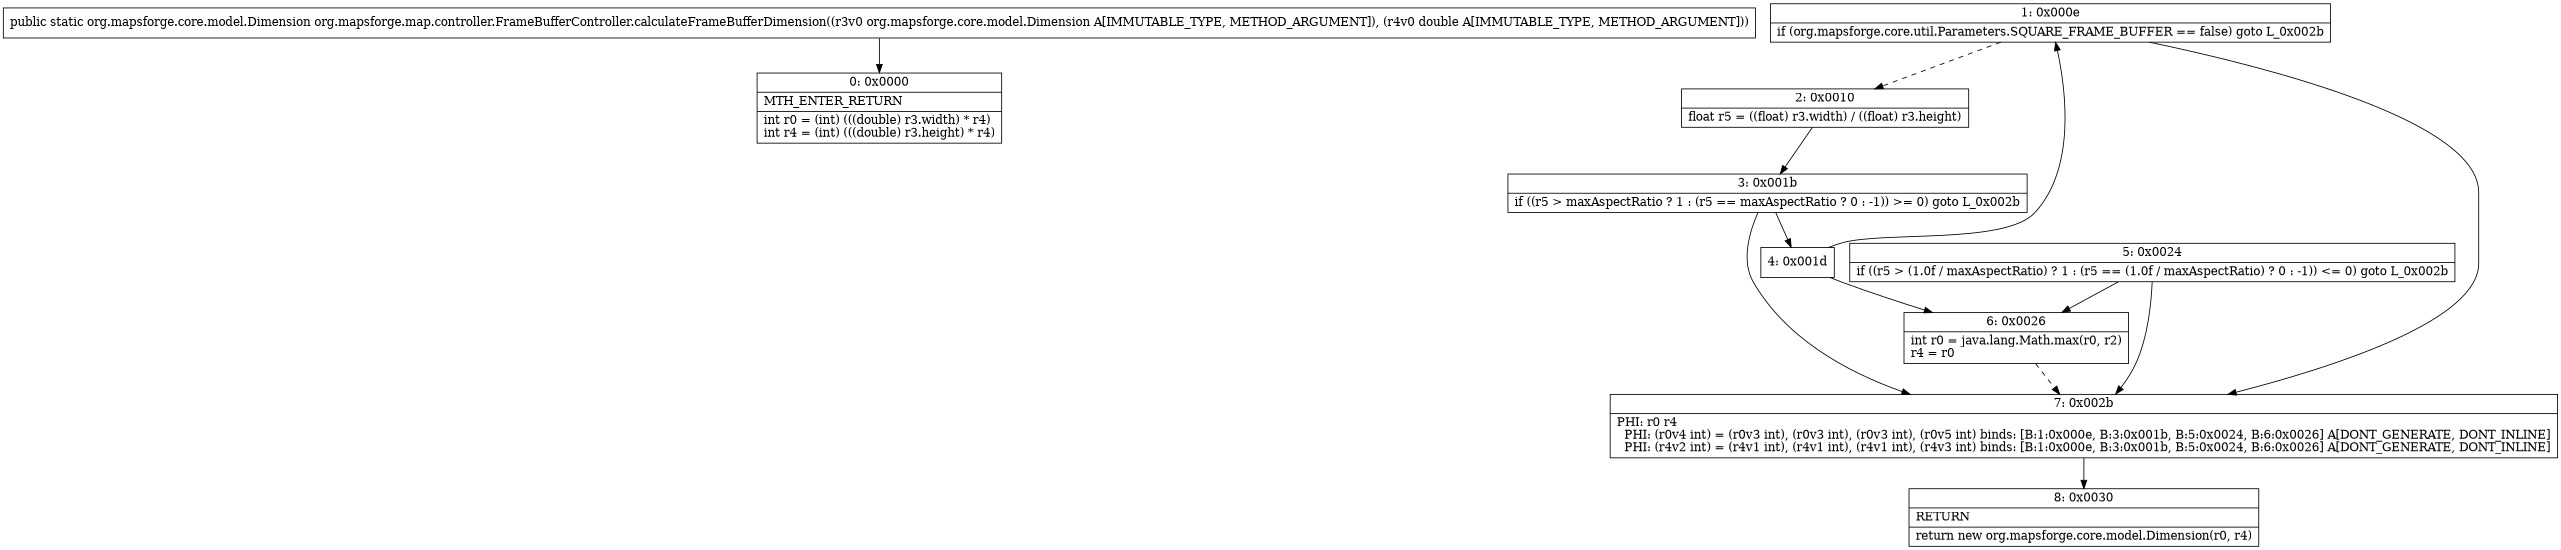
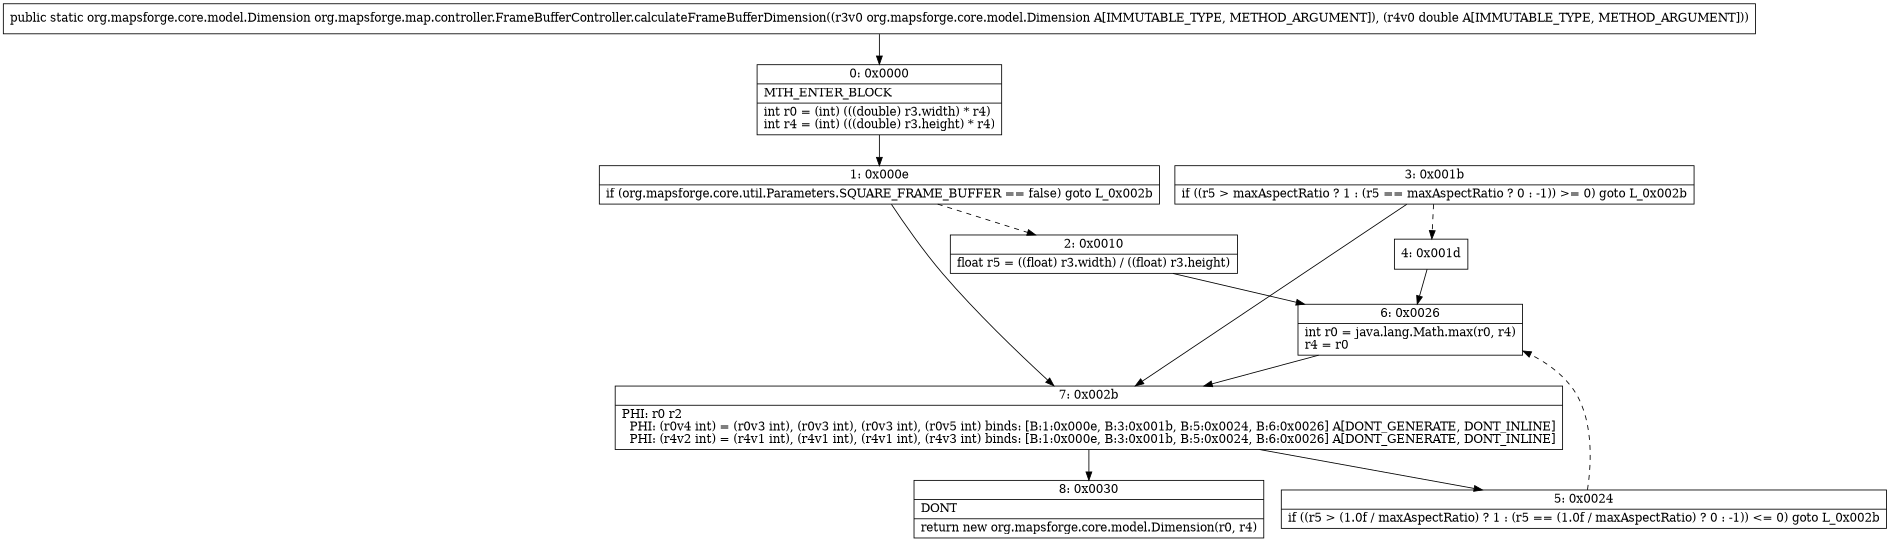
(833, 101) -> (828, 93)
(1799, 147) -> (1235, 288)
(2017, 224) -> (879, 146)
(1782, 226) -> (1433, 217)
(2094, 295) -> (1584, 411)
(2145, 337) -> (1367, 469)
(2016, 341) -> (1410, 333)
(2045, 376) -> (1265, 370)
(1649, 423) -> (654, 414)
(1943, 517) -> (939, 509)
